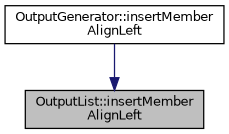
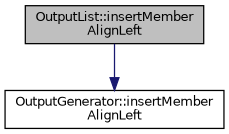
(115, 61) -> (115, 61)
